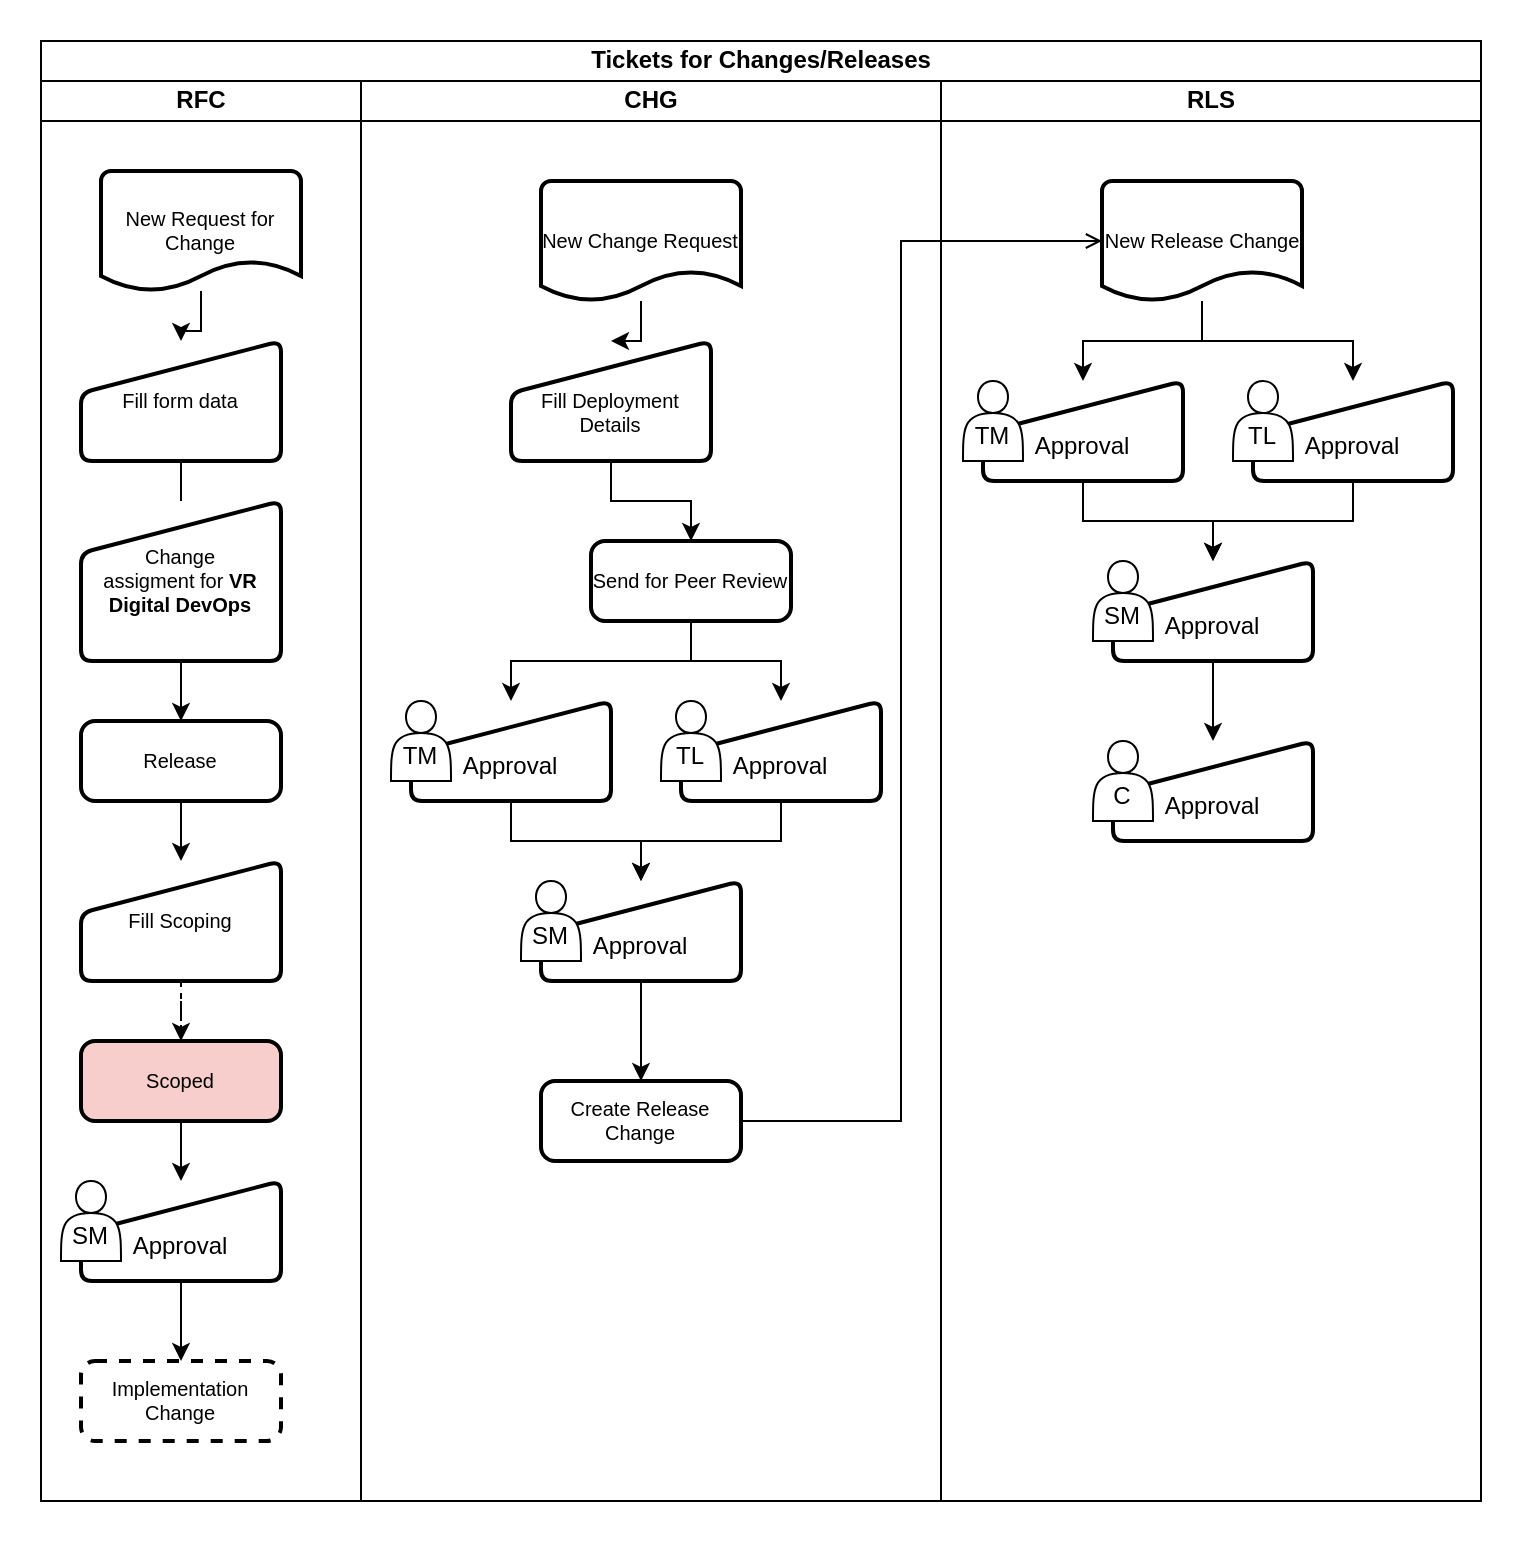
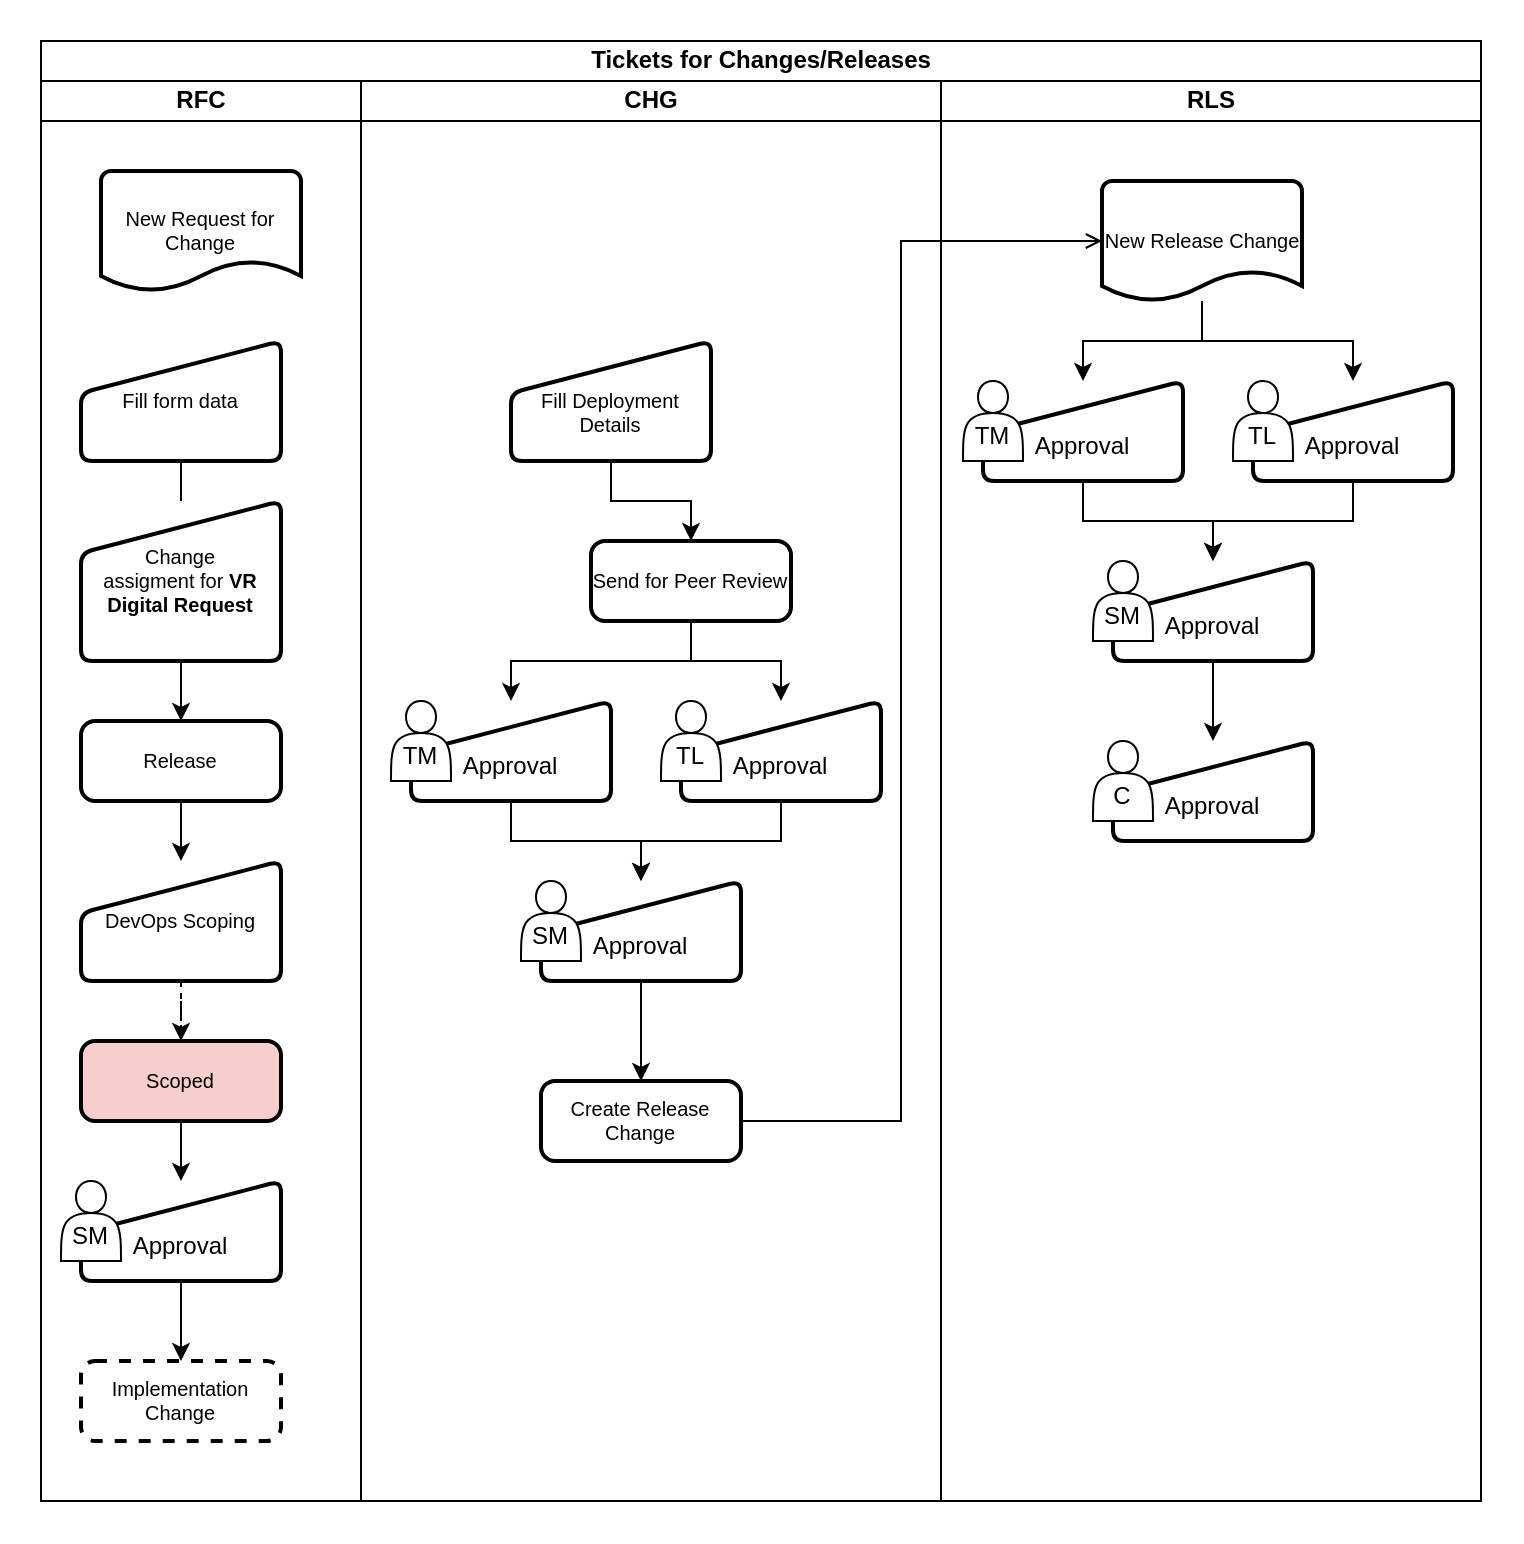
(641, 241) -> none
(201, 322) -> none
(641, 329) -> none
(181, 581) -> (181, 581)
(181, 921) -> (181, 921)
